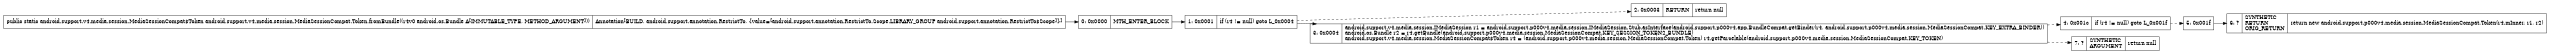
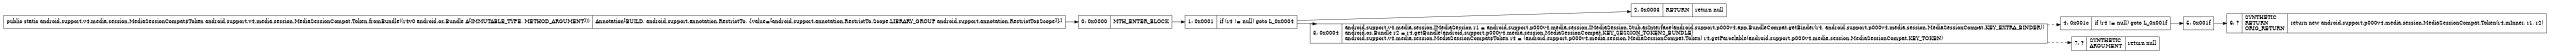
(1462, 16) -> (1462, 16)
(2175, 23) -> (2175, 23)
